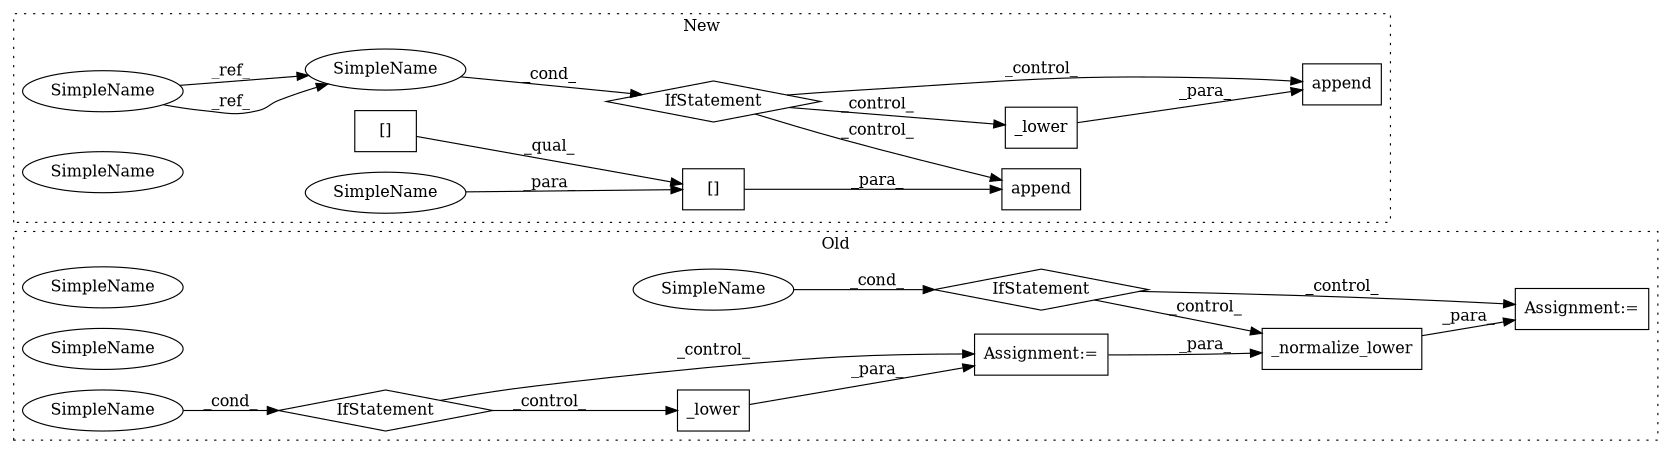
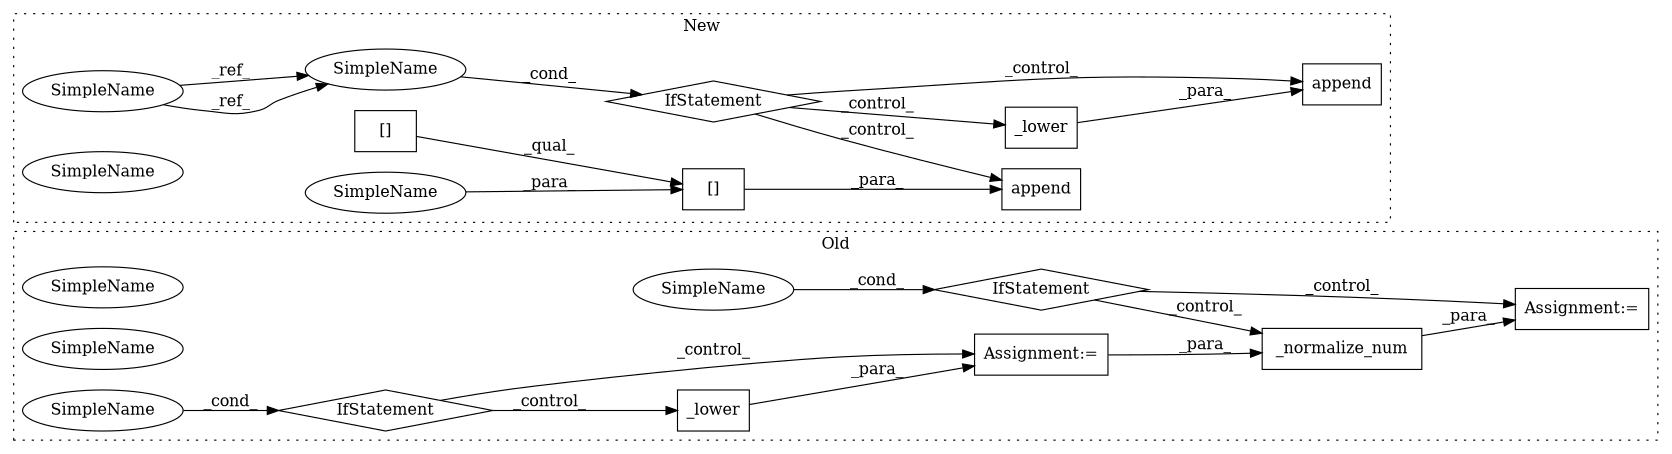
(1342, 349) -> (1342, 349)
